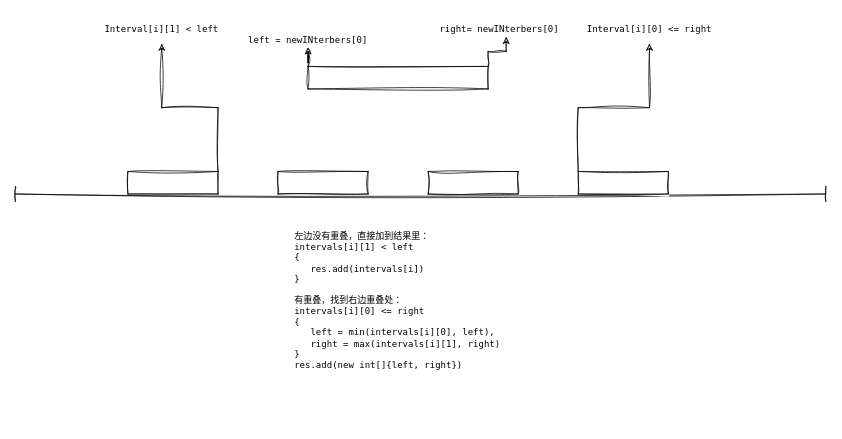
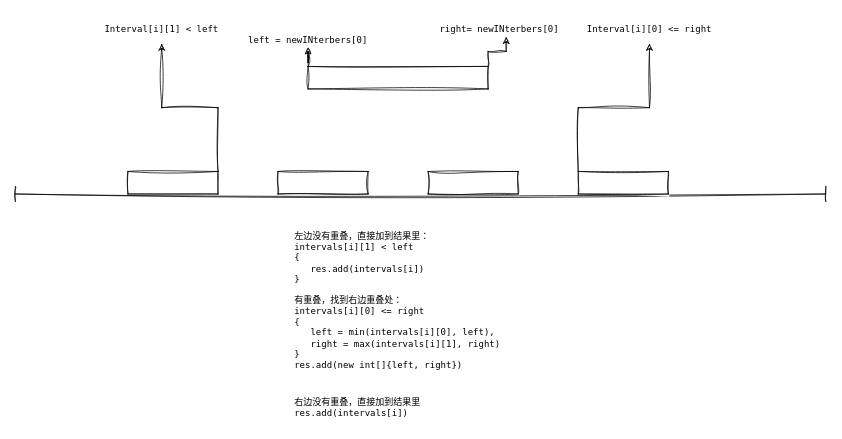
none -> (364, 408)
